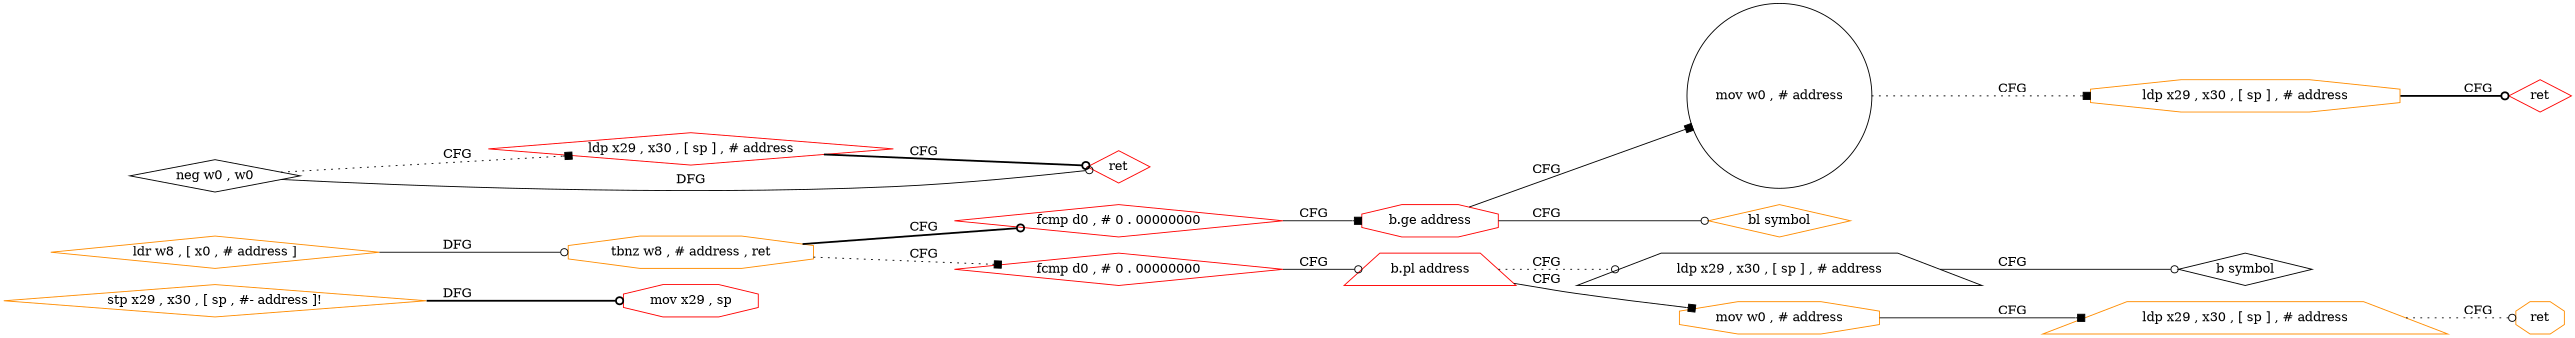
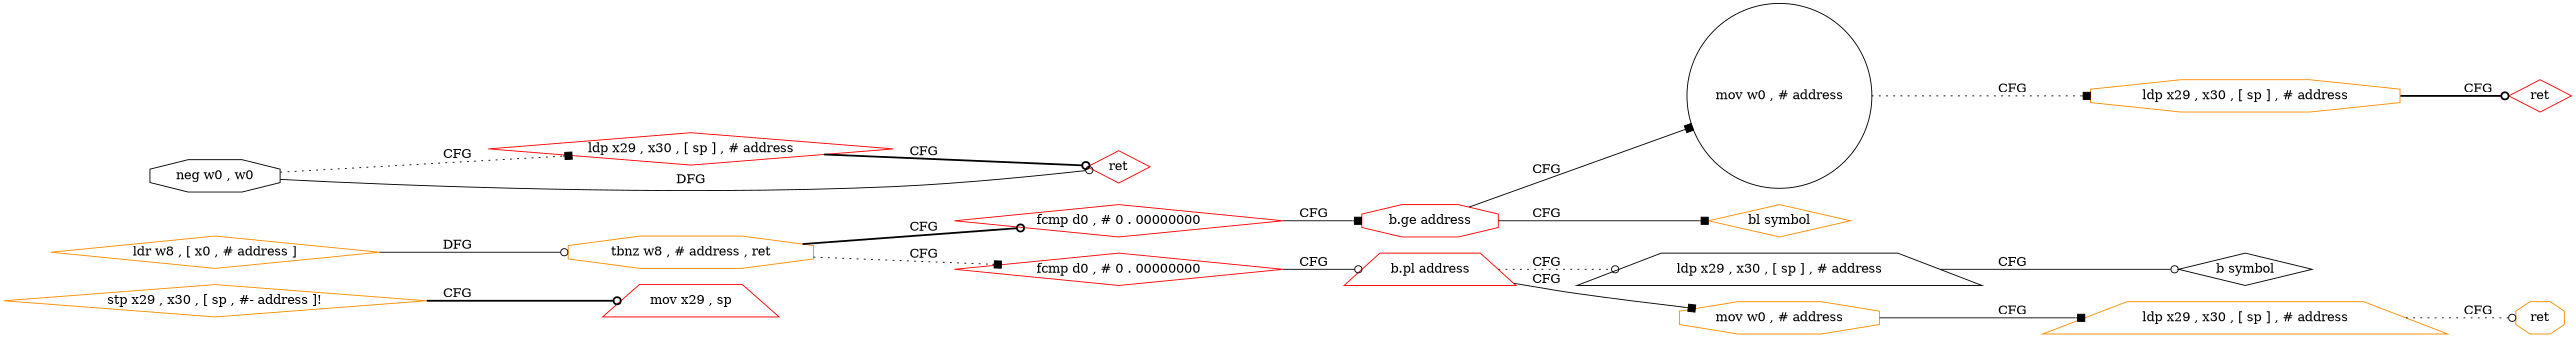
(215, 176) -> (215, 176)
(1600, 221) -> (1599, 221)
(457, 294) -> (457, 294)
(691, 301) -> (691, 301)
